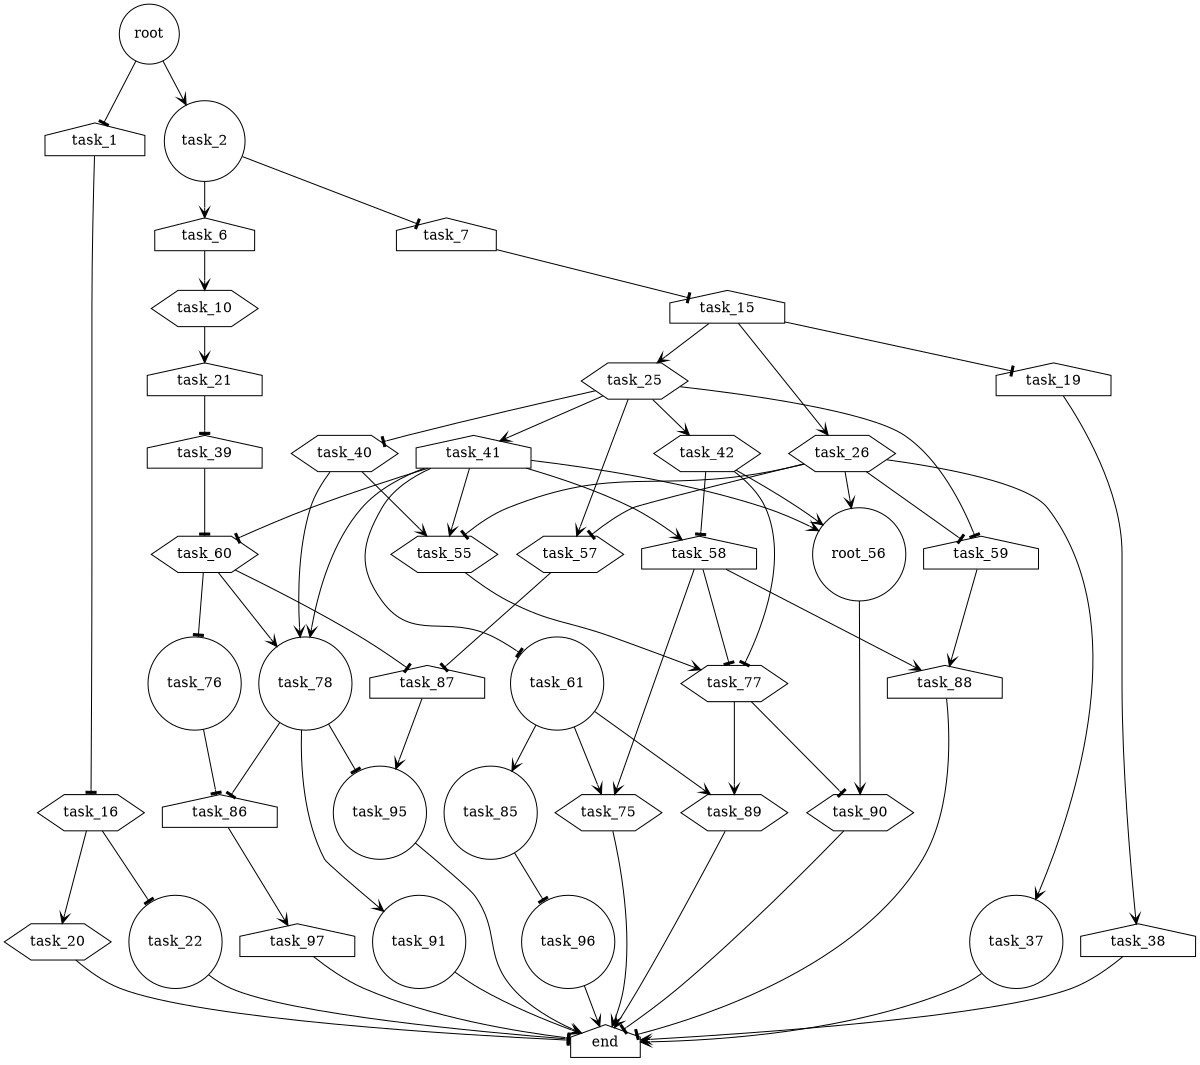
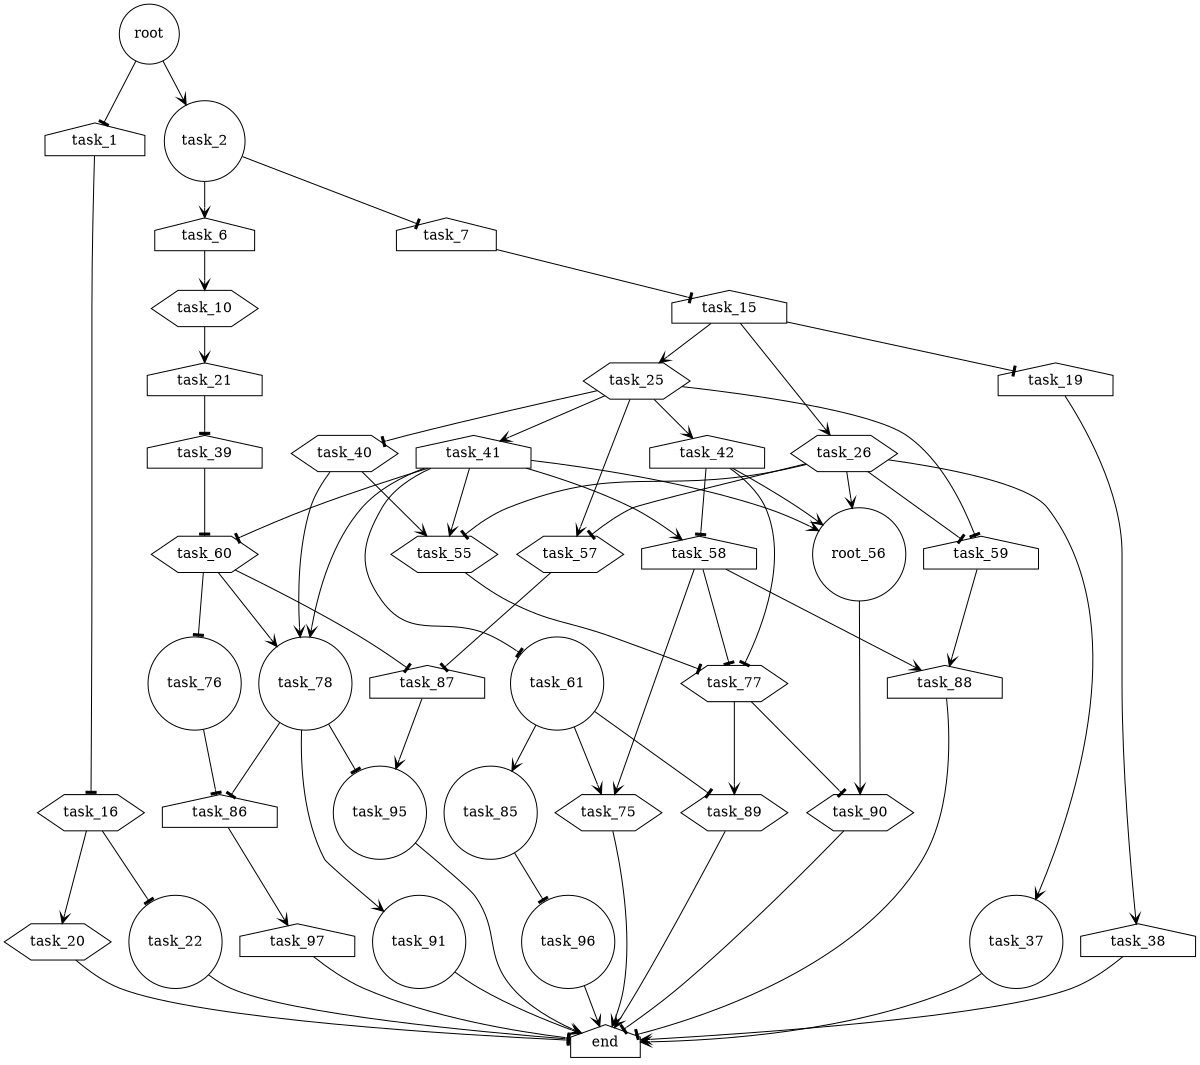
(707, 454) -> (707, 454)
(575, 626) -> (577, 626)
(648, 750) -> (650, 752)
